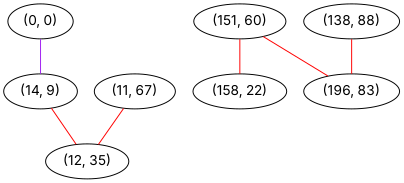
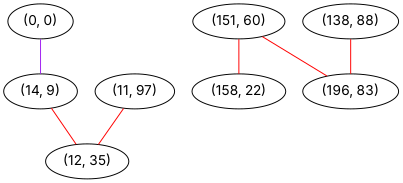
(135, 91) -> (135, 91)
